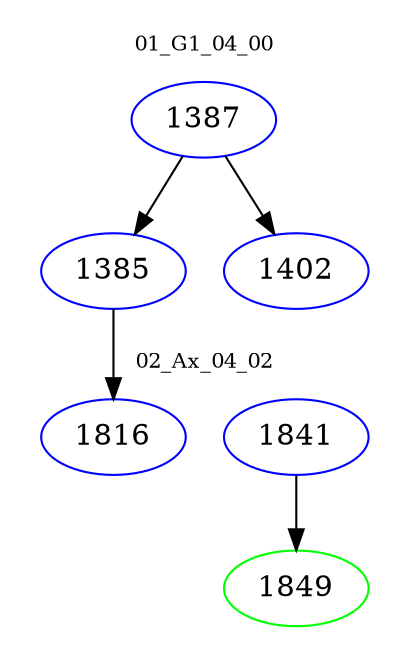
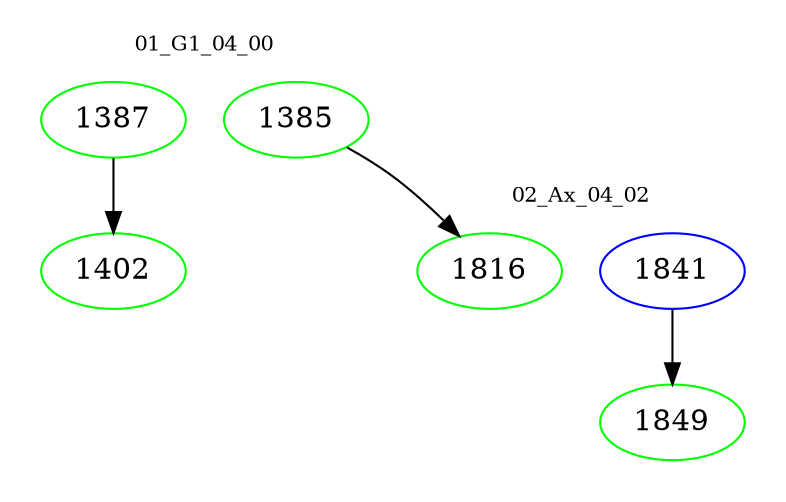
(204, 120) -> (113, 120)
(165, 186) -> none
(113, 271) -> (296, 120)
(296, 271) -> (113, 271)
(113, 437) -> (490, 271)
